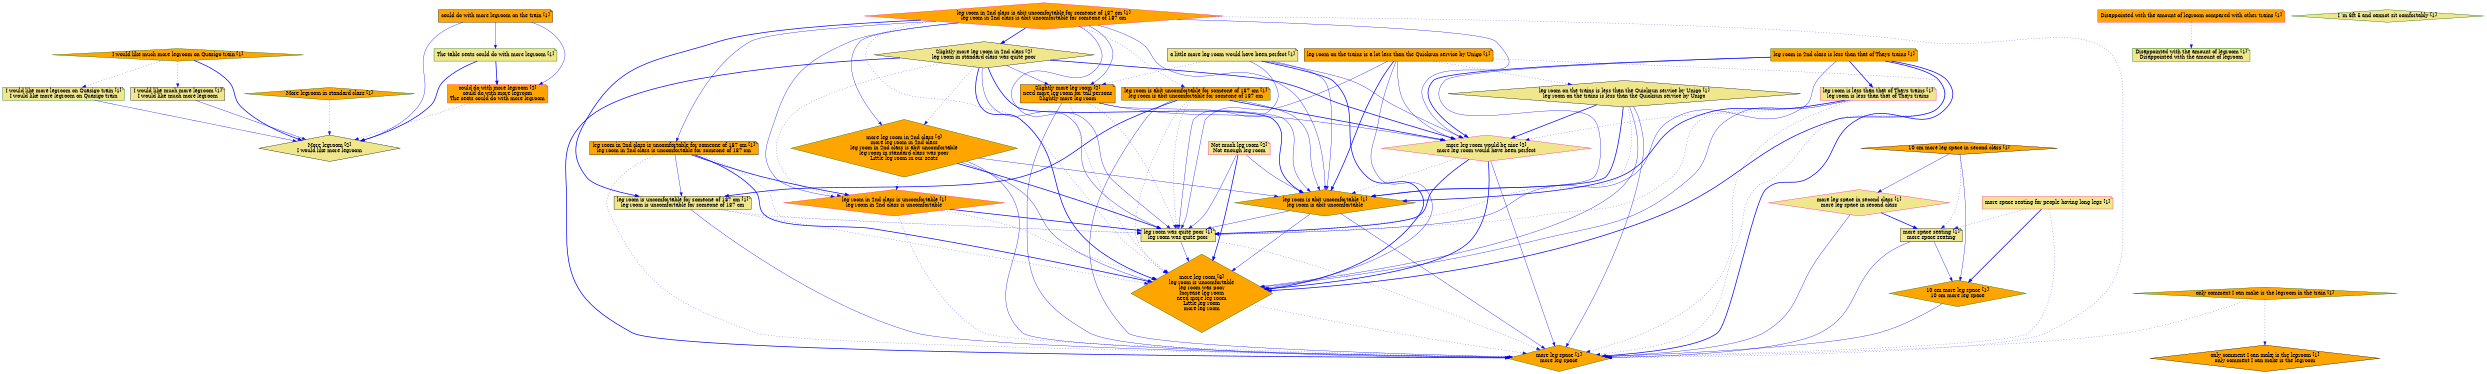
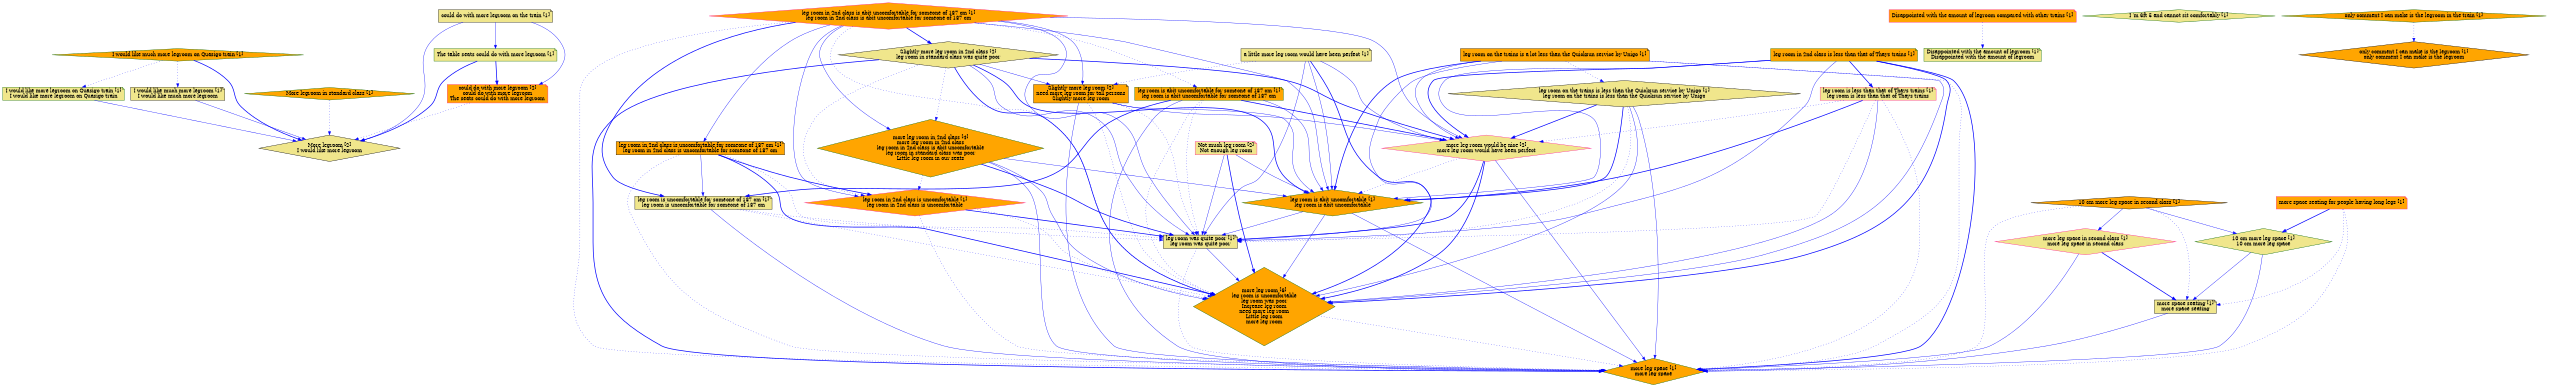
(495, 16) -> (495, 16)
(2048, 203) -> (2342, 203)
(1942, 260) -> (2223, 275)
(1958, 293) -> (2264, 242)
(2014, 343) -> (1937, 357)
